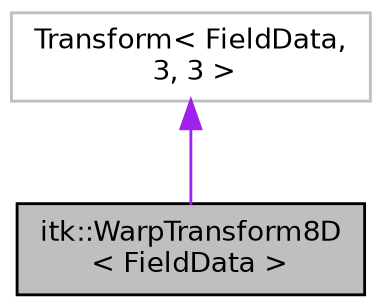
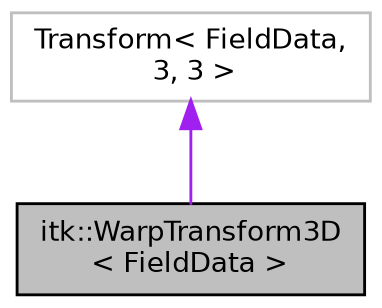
(191, 249) -> (191, 249)
